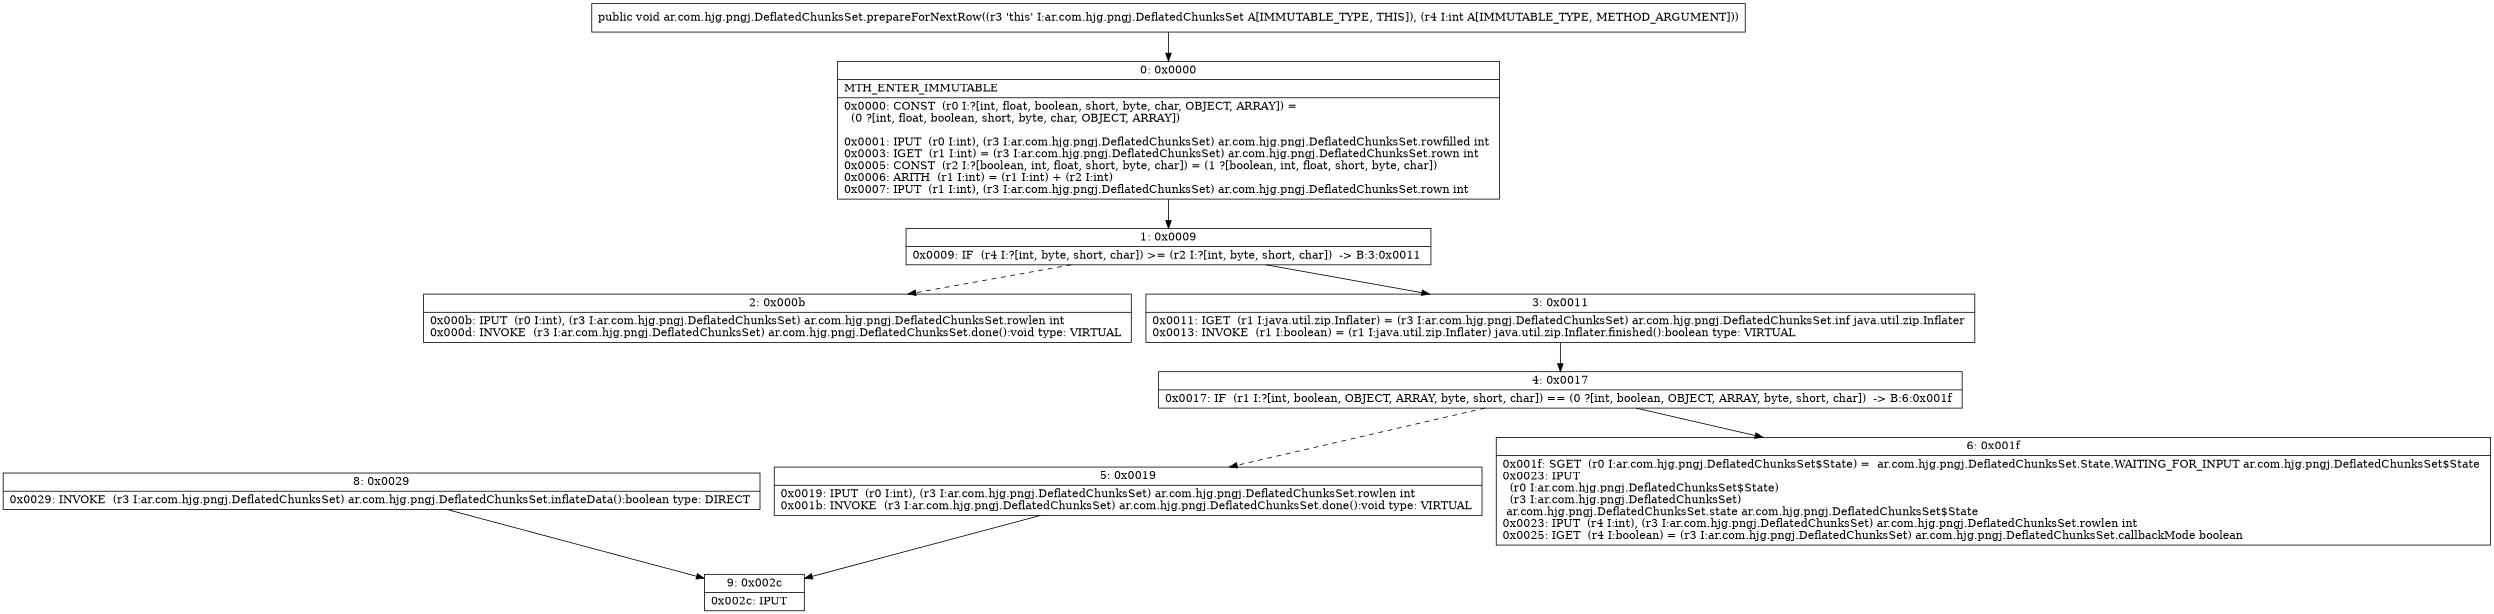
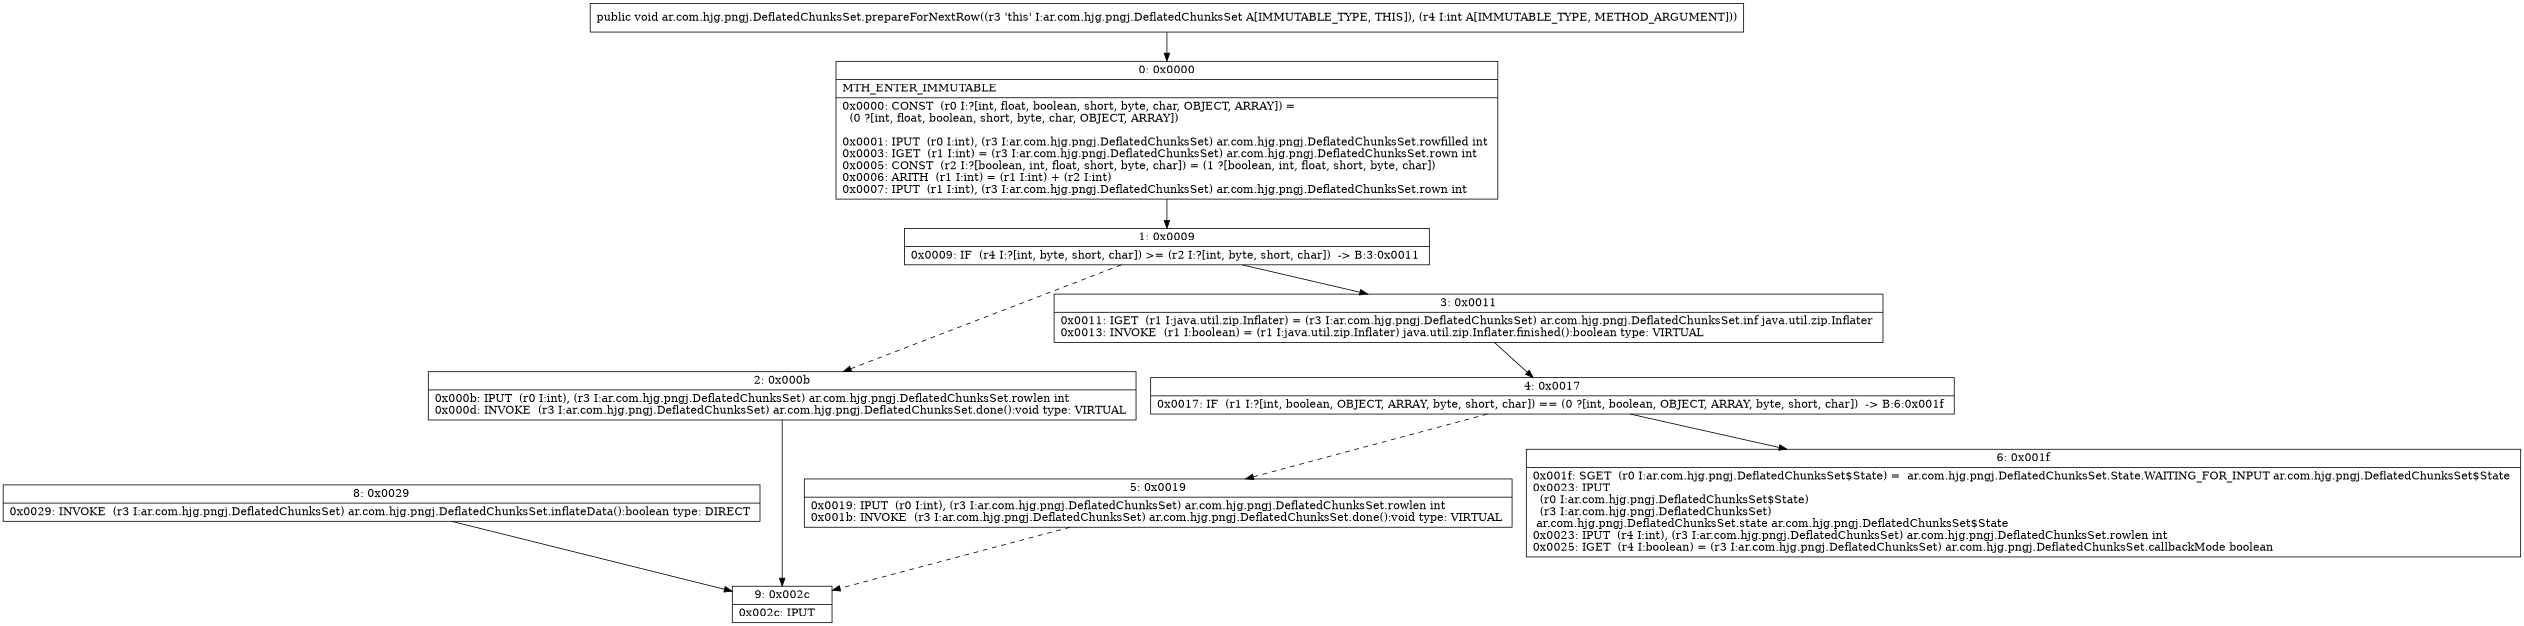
none -> (782, 499)
(926, 546) -> (955, 558)
